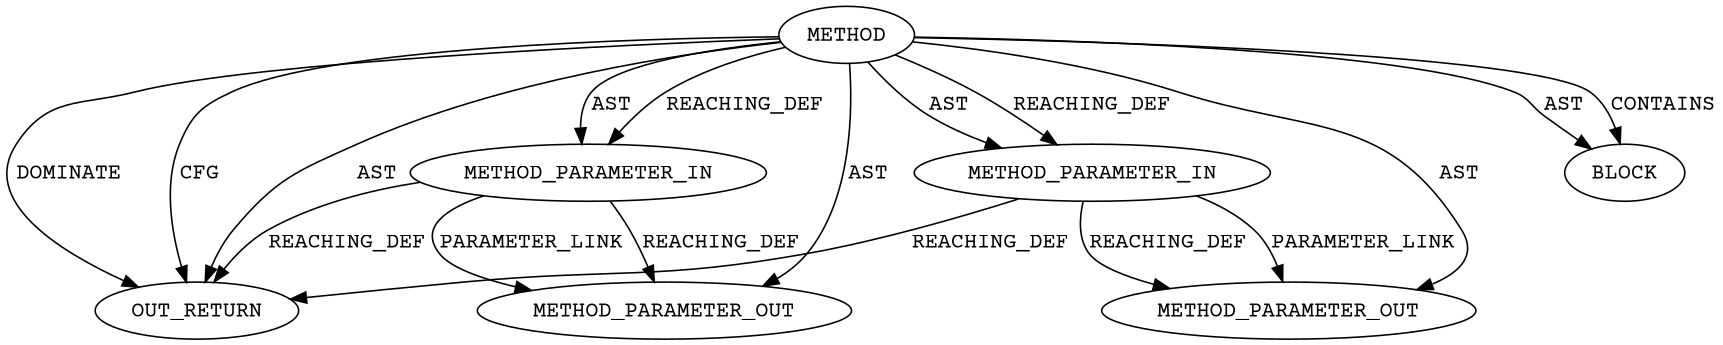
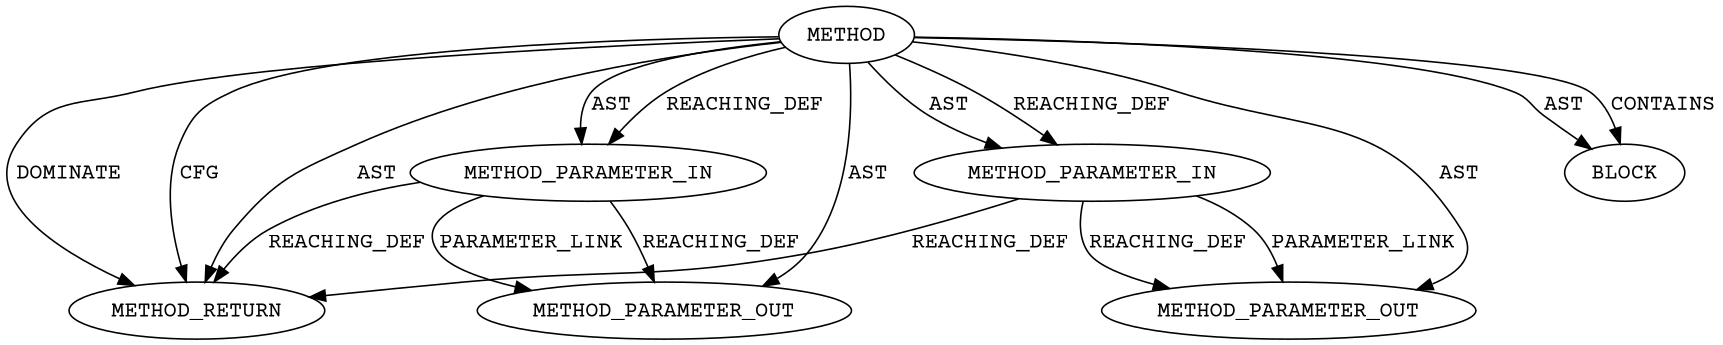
(197, 311) -> (197, 311)
